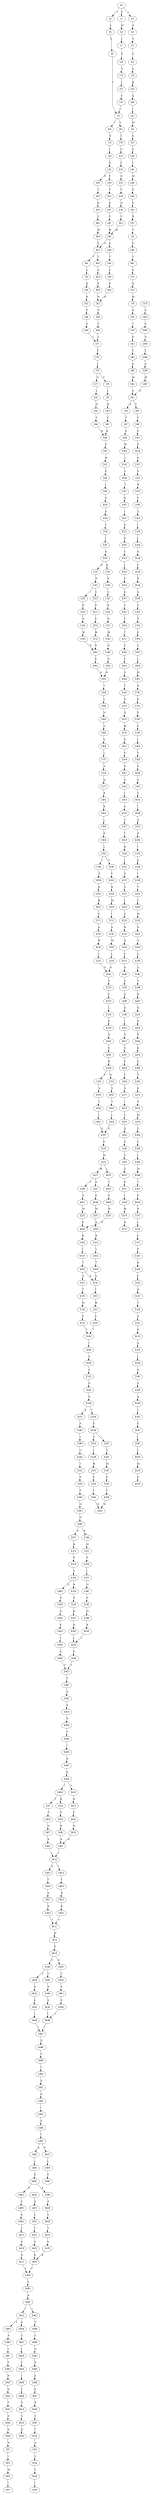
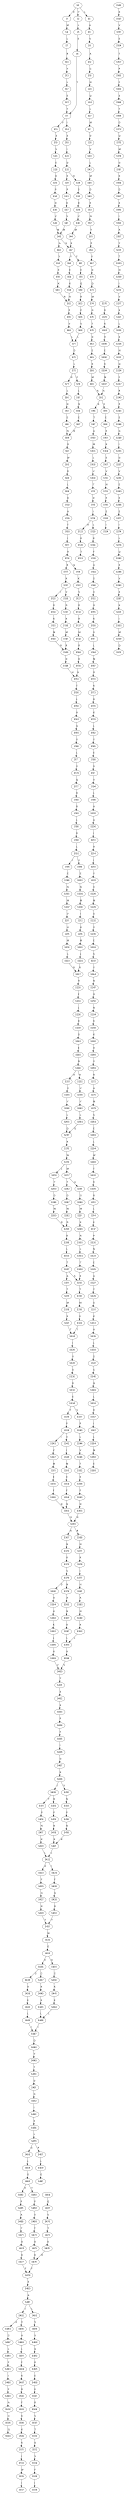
(138, 538) -> (93, 524)
(124, 572) -> none
none -> (69, 1517)
